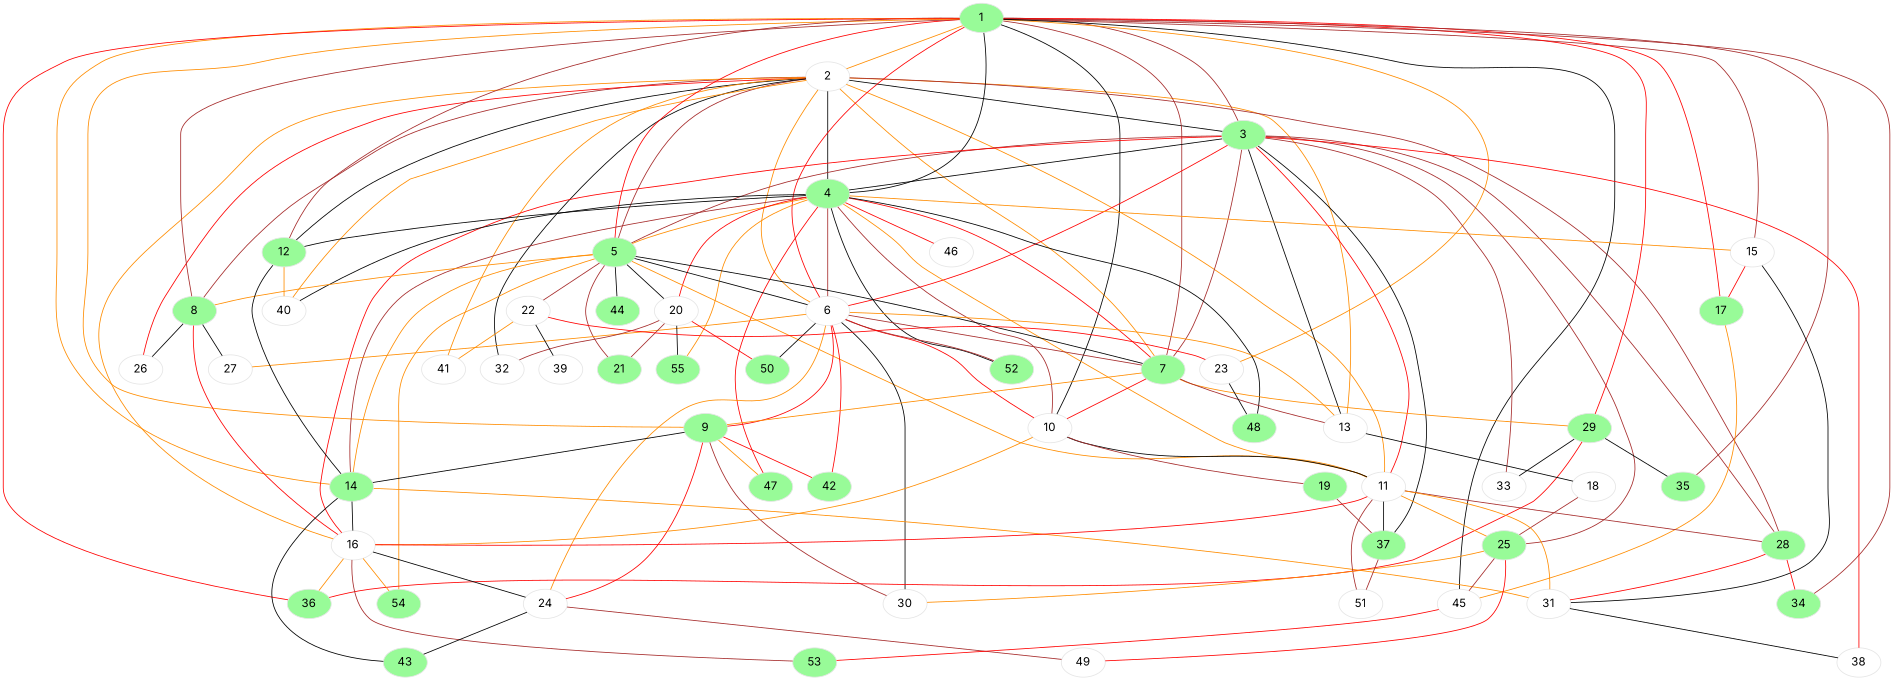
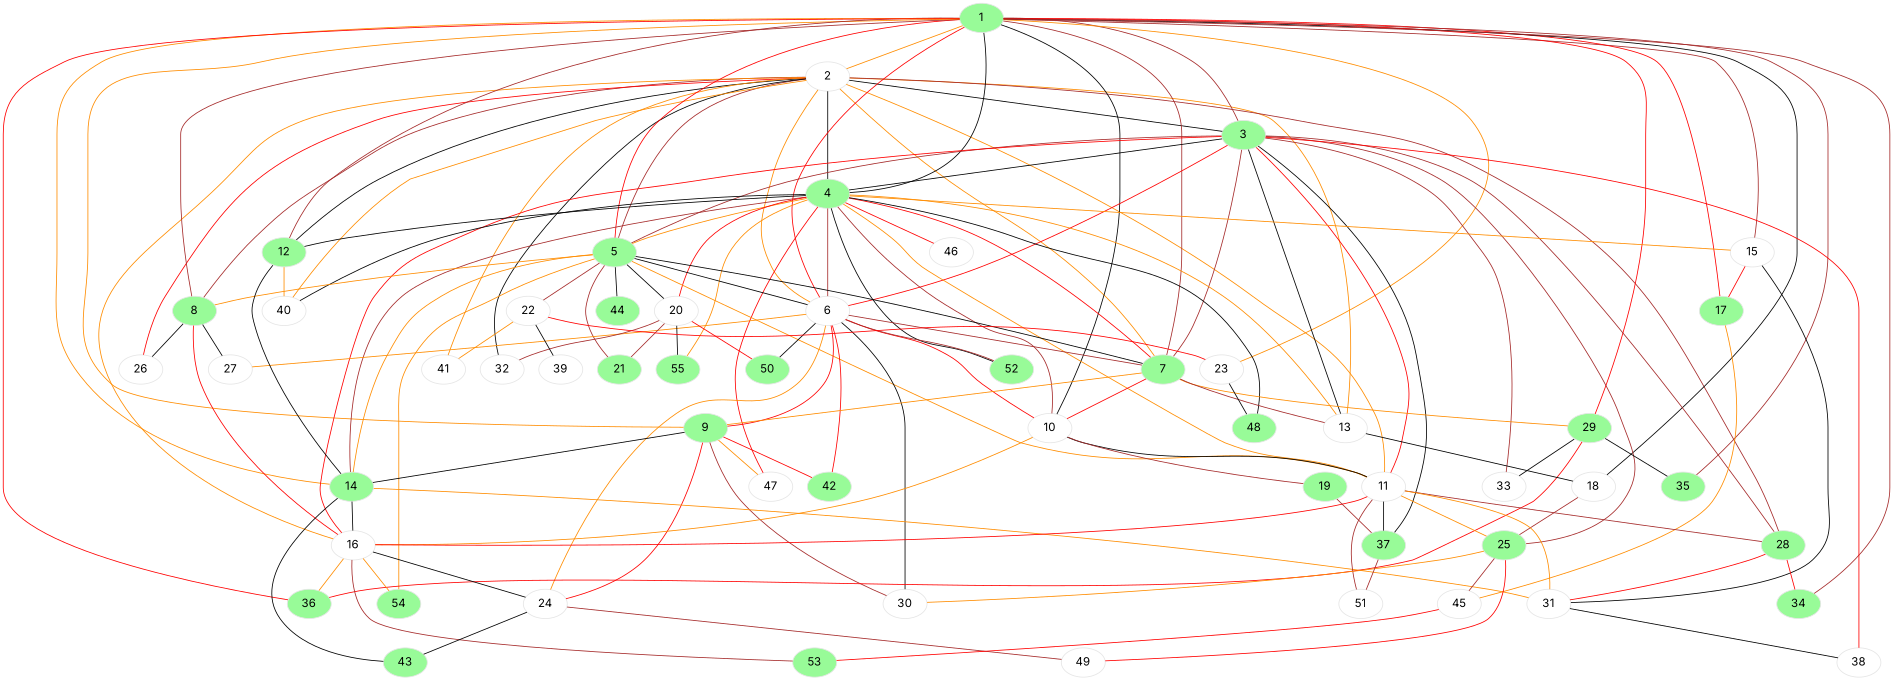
(1575, 73) -> (1722, 58)
(1103, 328) -> (1122, 245)
(771, 487) -> (771, 487)
